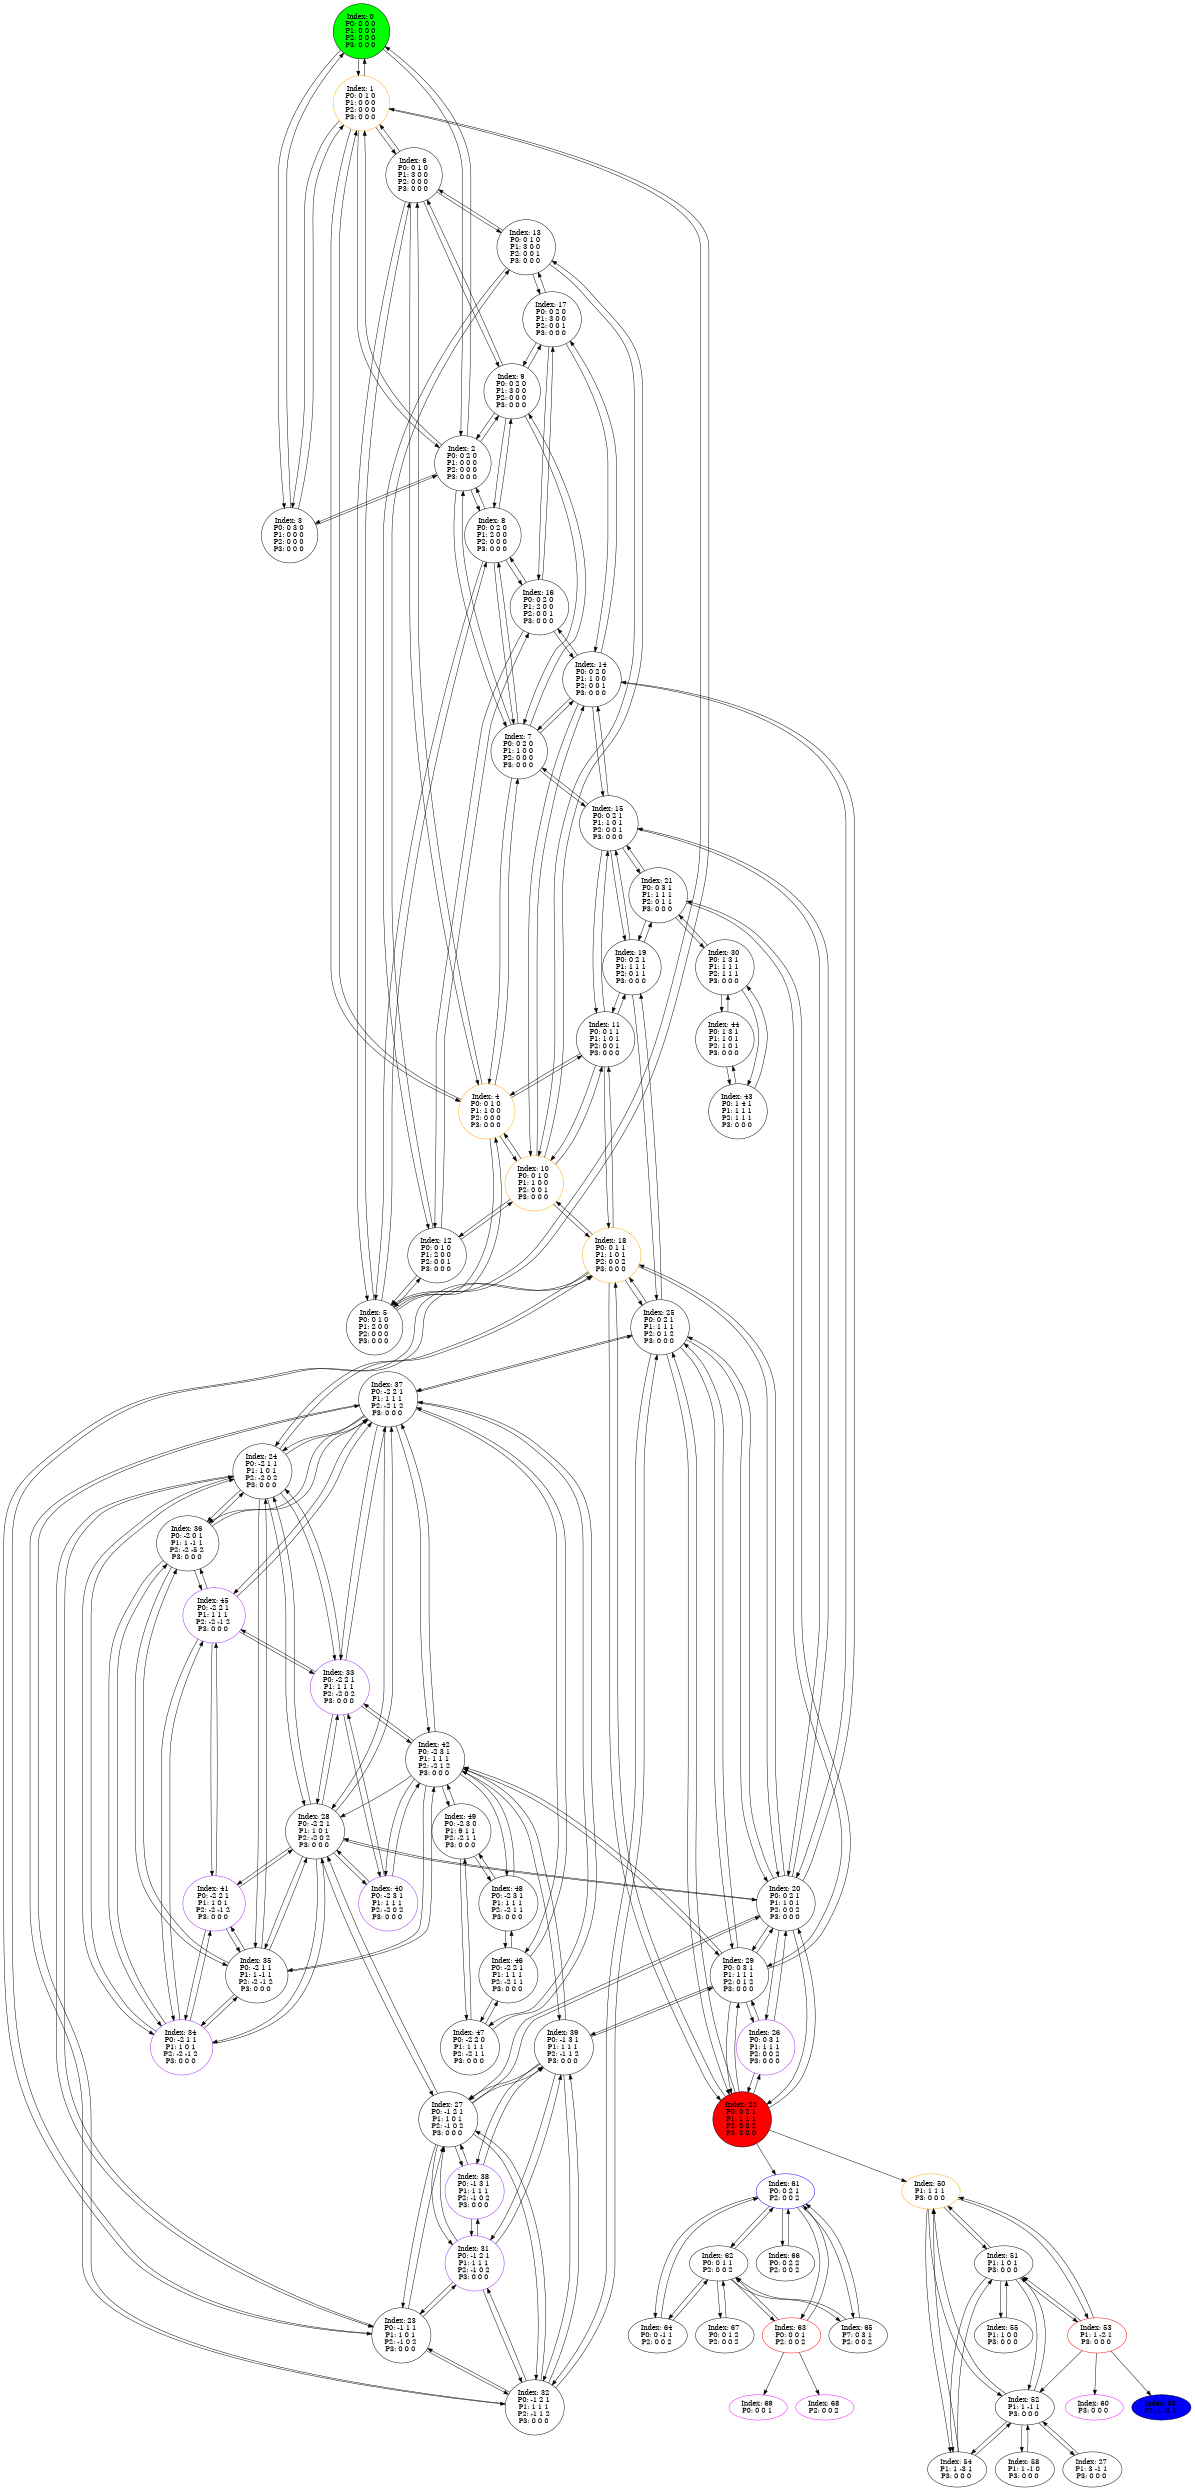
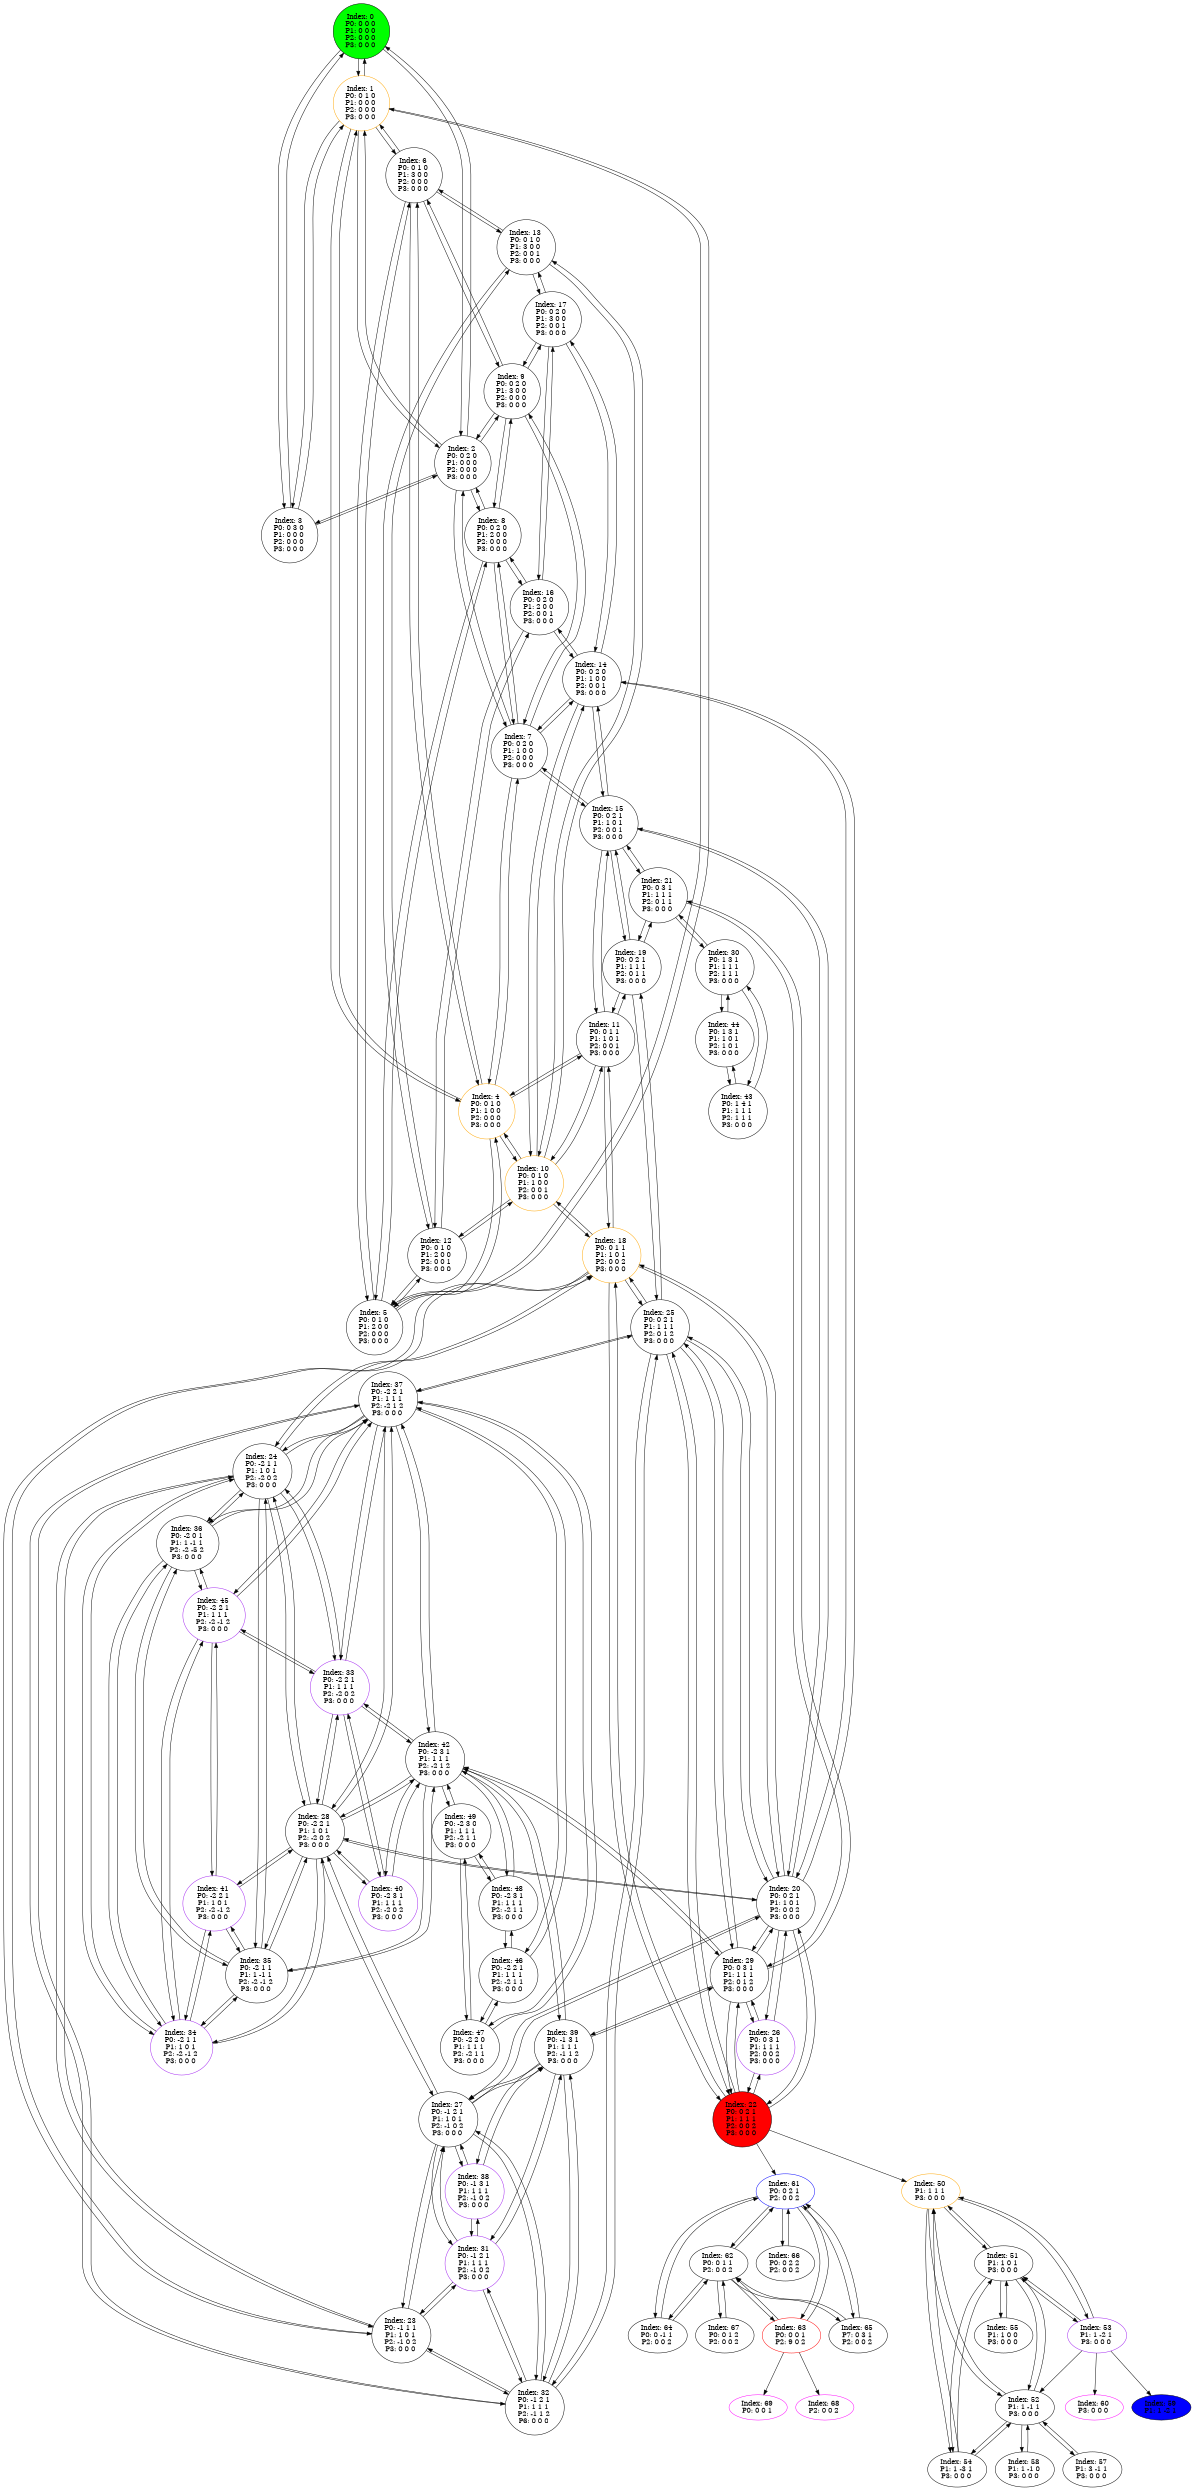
none -> (377, 1802)
(461, 1831) -> (461, 1831)
(791, 2335) -> (791, 2335)
(1097, 2335) -> (1097, 2335)
(535, 2407) -> (535, 2407)
(1092, 2469) -> (1092, 2469)
